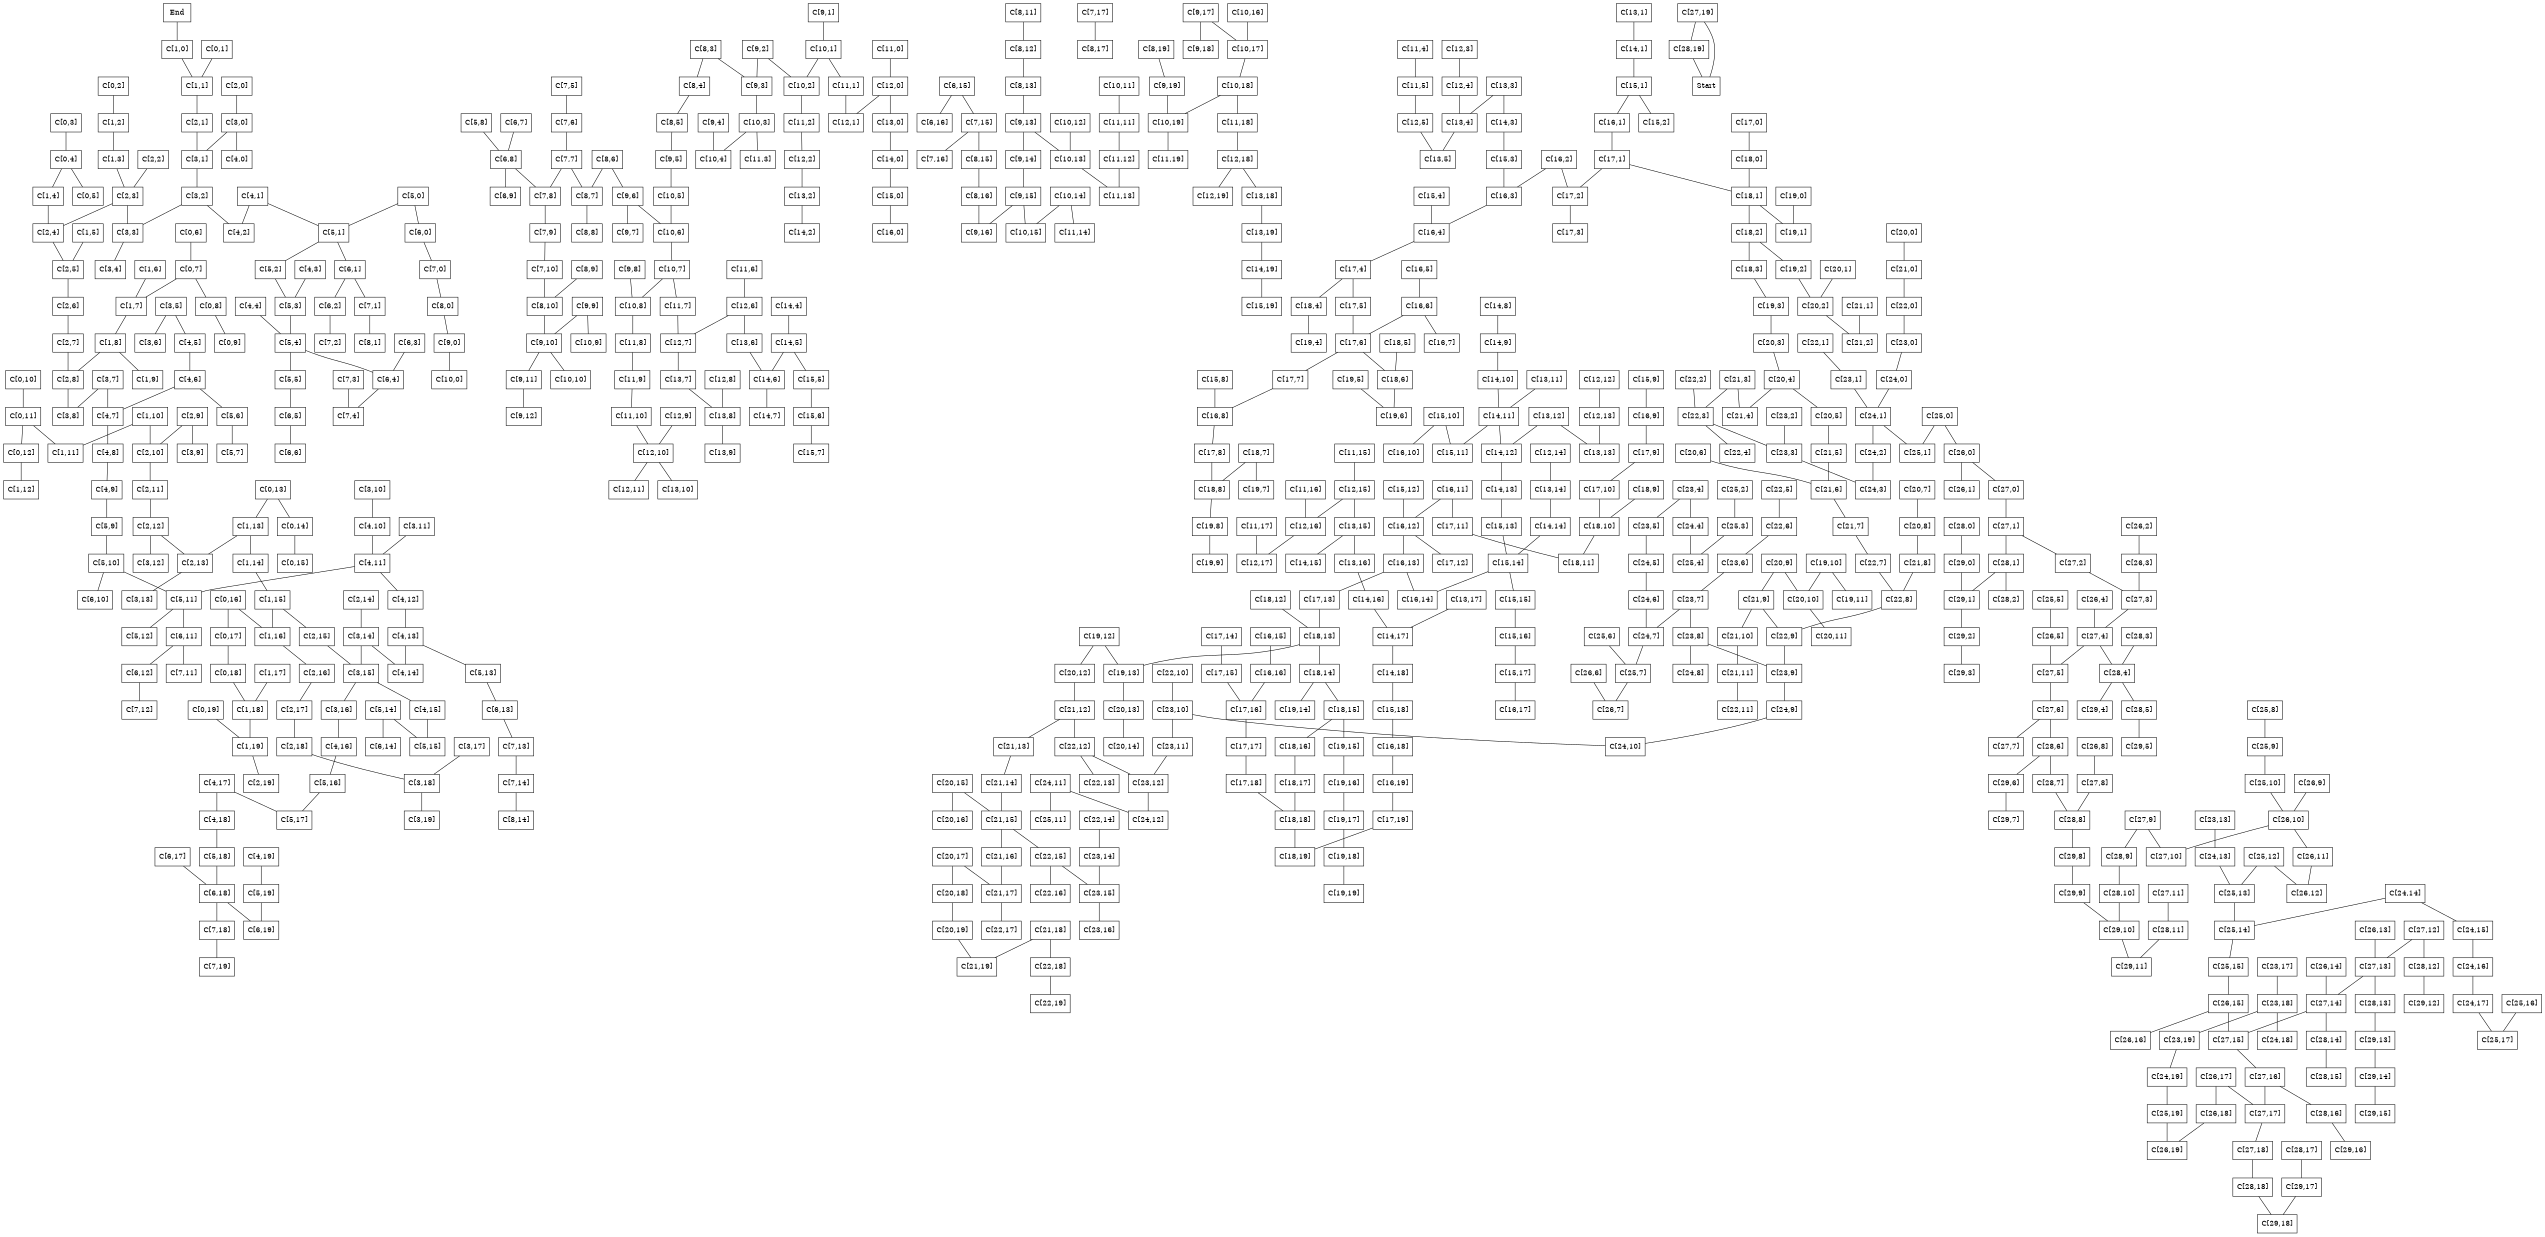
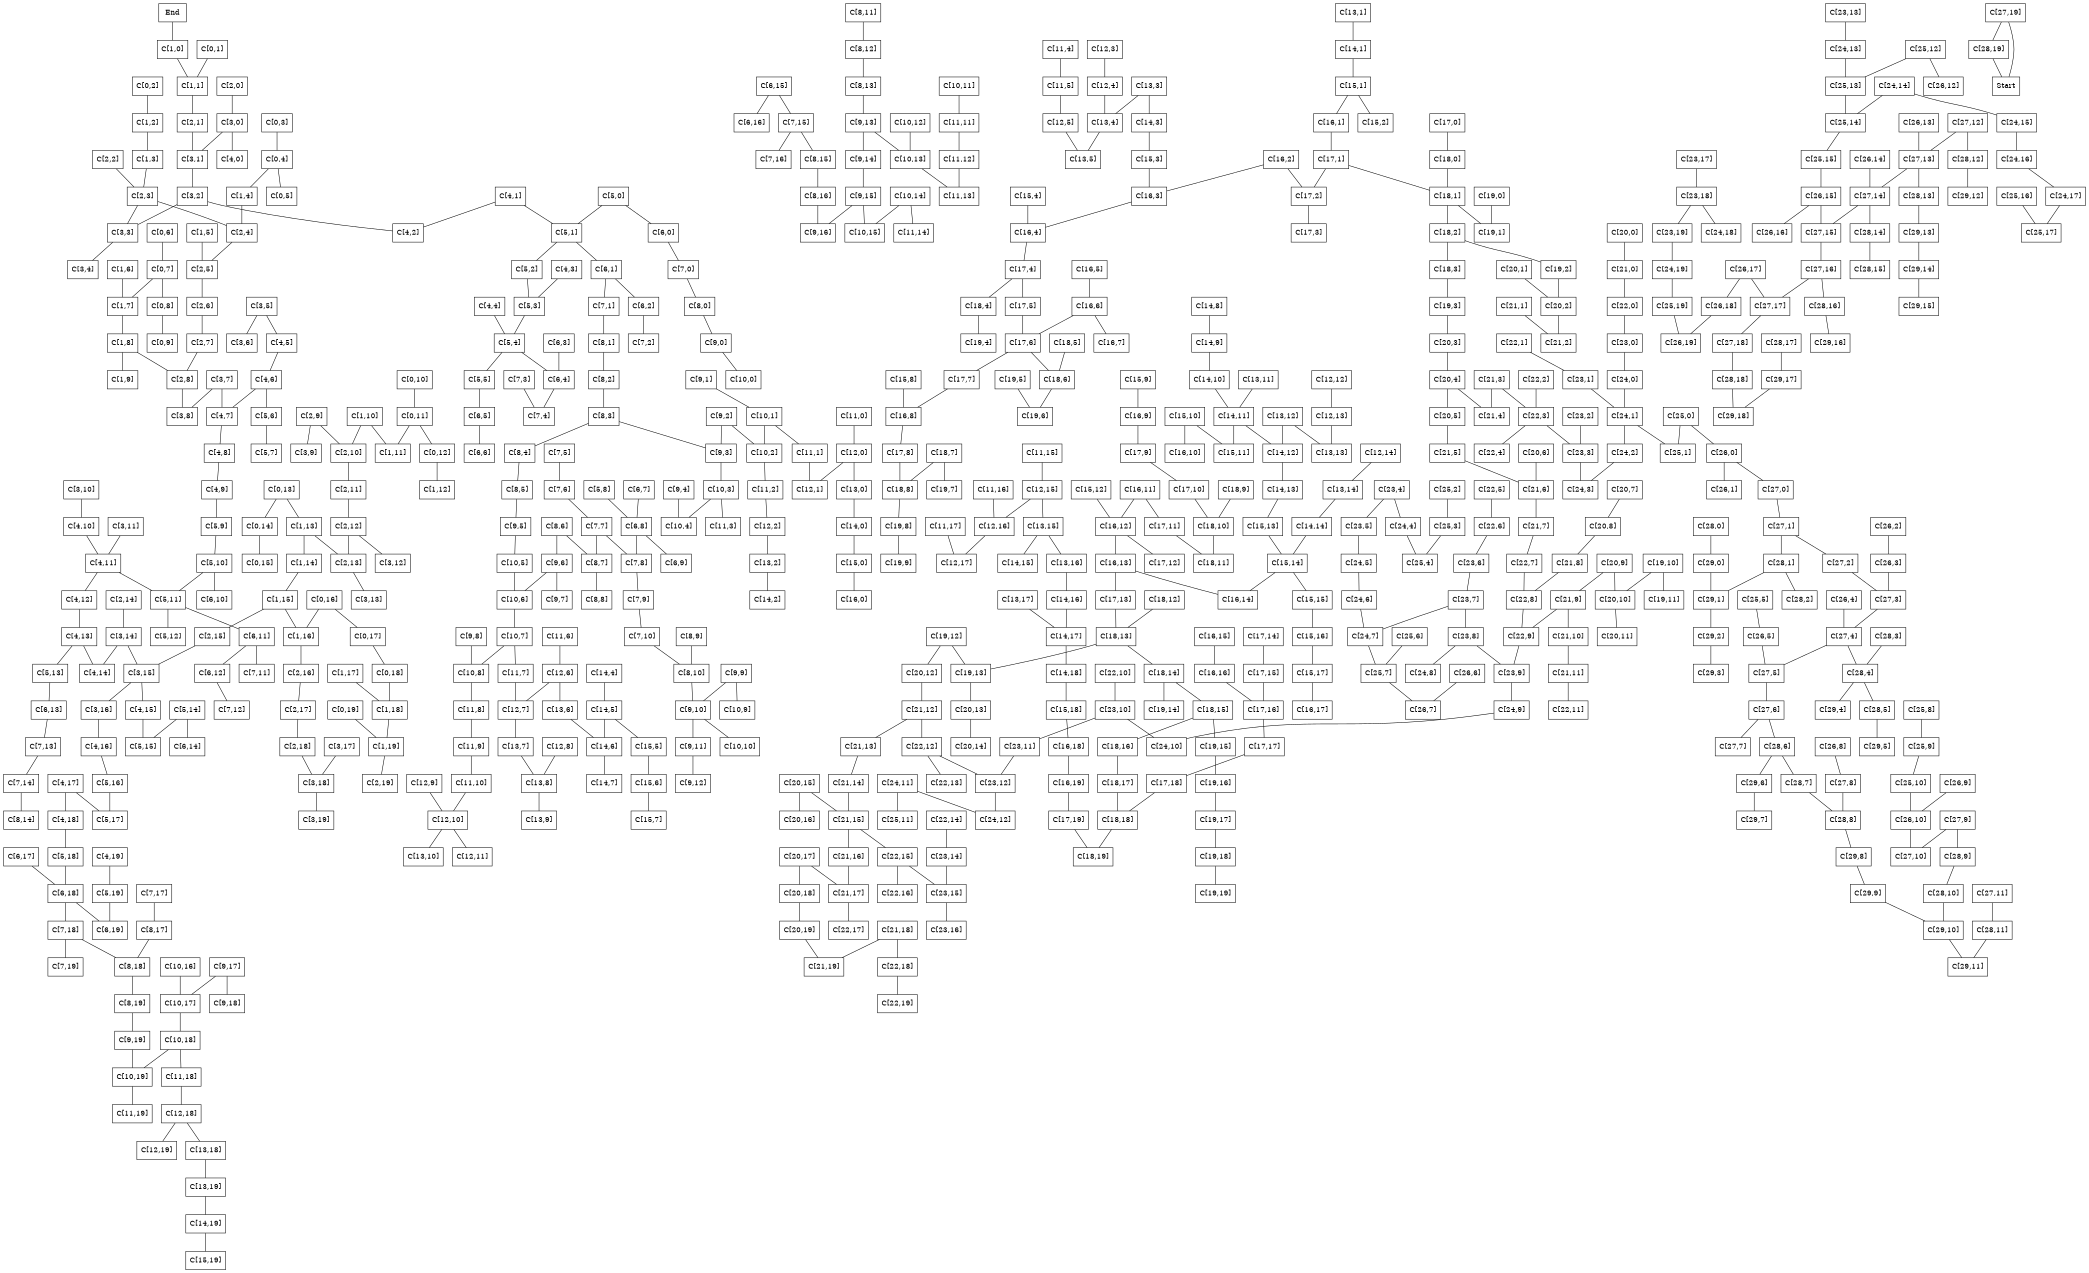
none -> (604, 380)
(2313, 857) -> none
none -> (132, 967)
